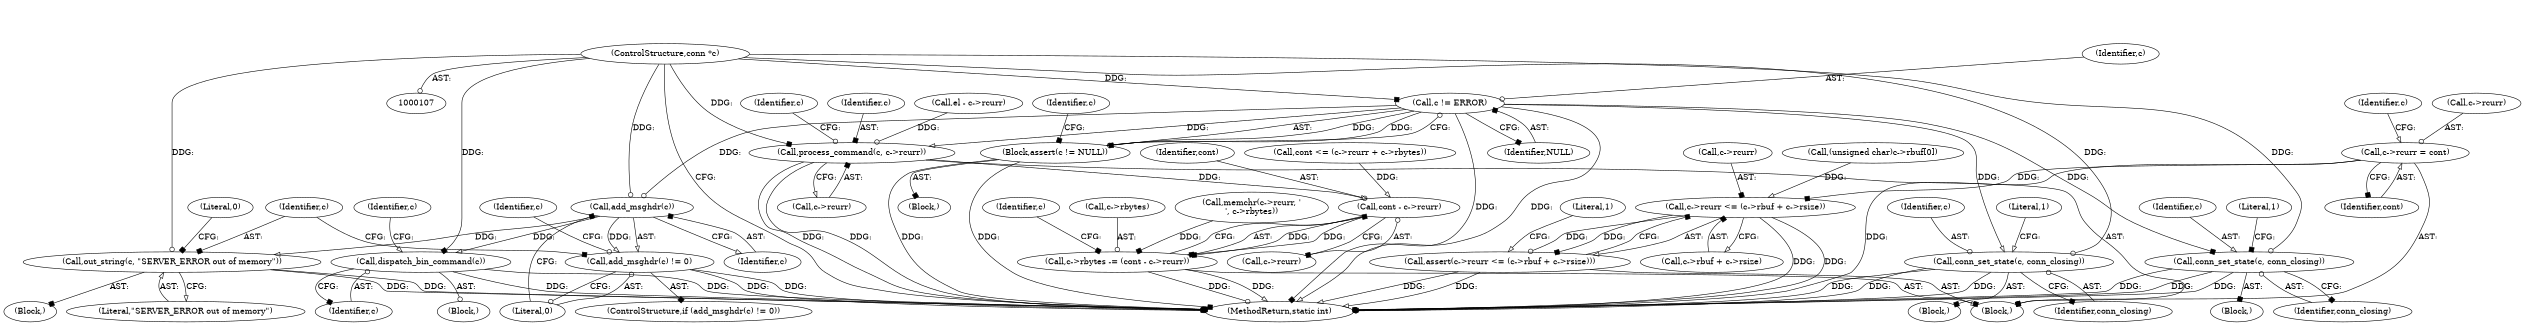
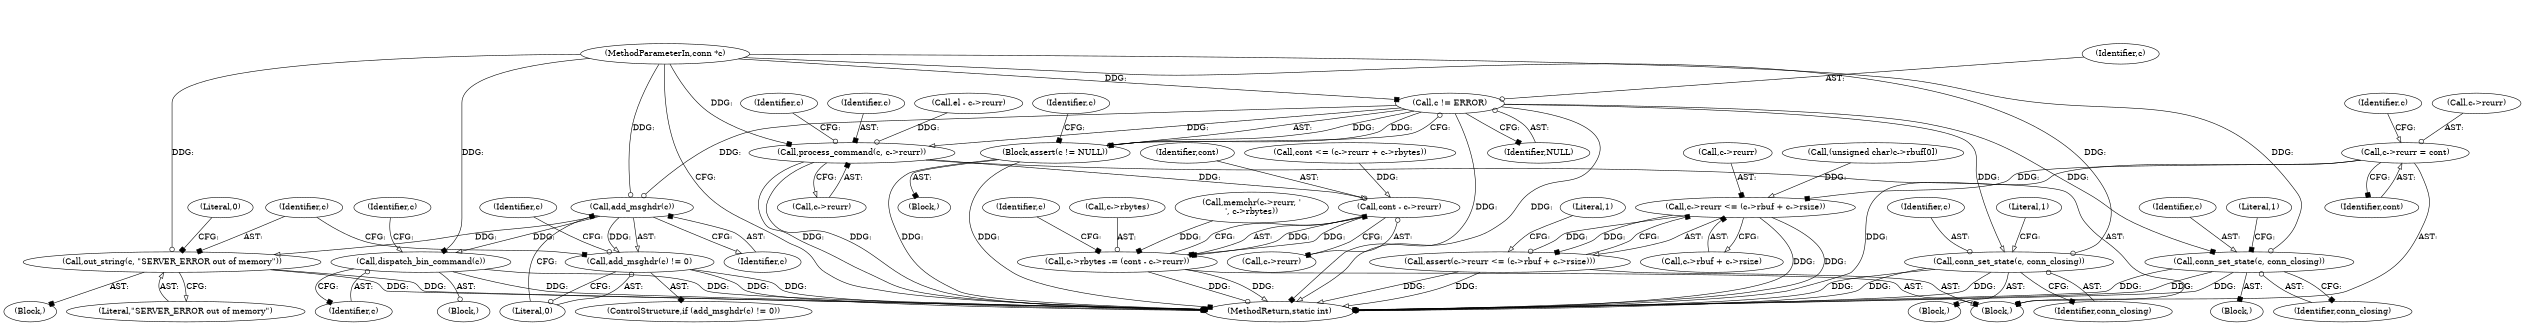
(665, 54) -> (665, 54)
(416, 103) -> none
(1520, 122) -> (1520, 122)
